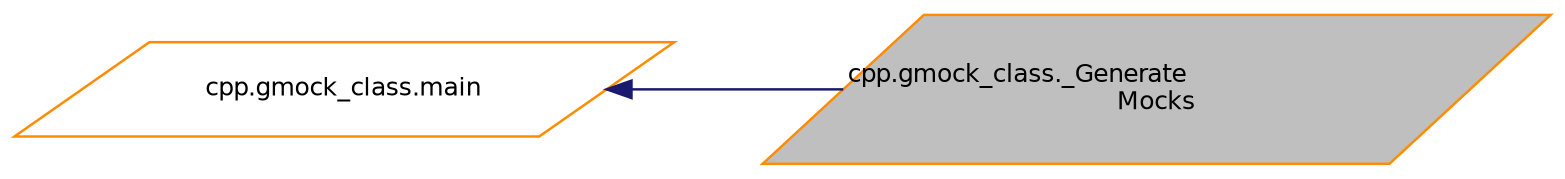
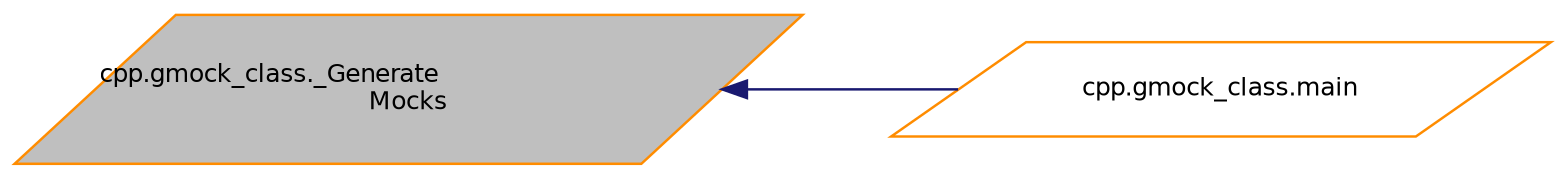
(737, 89) -> (853, 89)
